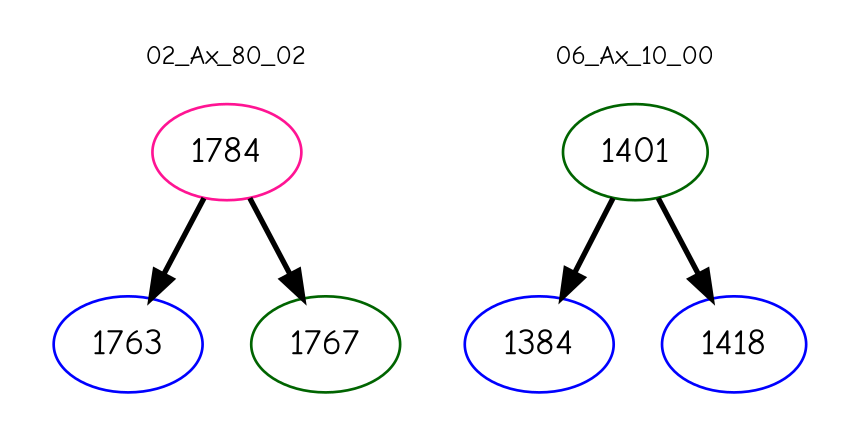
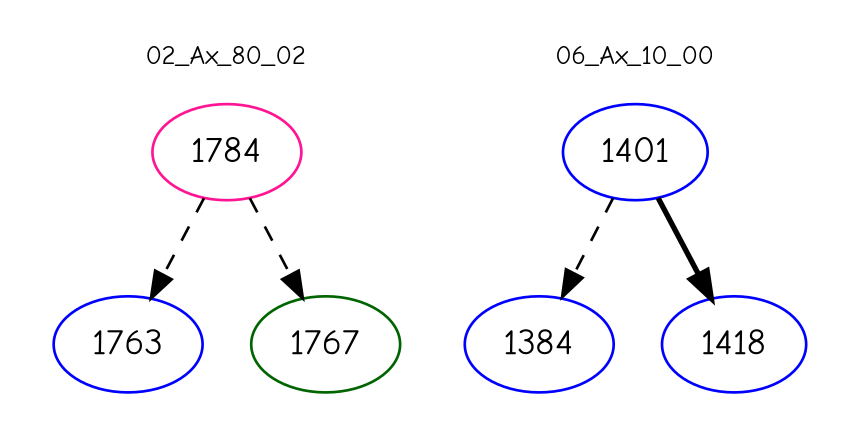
(635, 152) -> (635, 152)
(184, 236) -> (184, 236)
(270, 236) -> (270, 236)
(594, 236) -> (594, 236)
